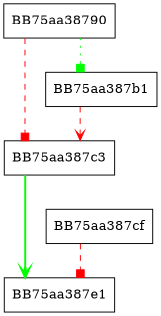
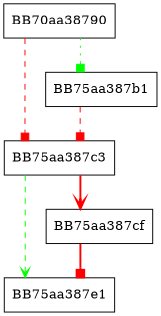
(59, 21) -> (59, 21)
(80, 119) -> (80, 119)
none -> (80, 187)
(25, 222) -> (25, 222)
(80, 256) -> (80, 256)
